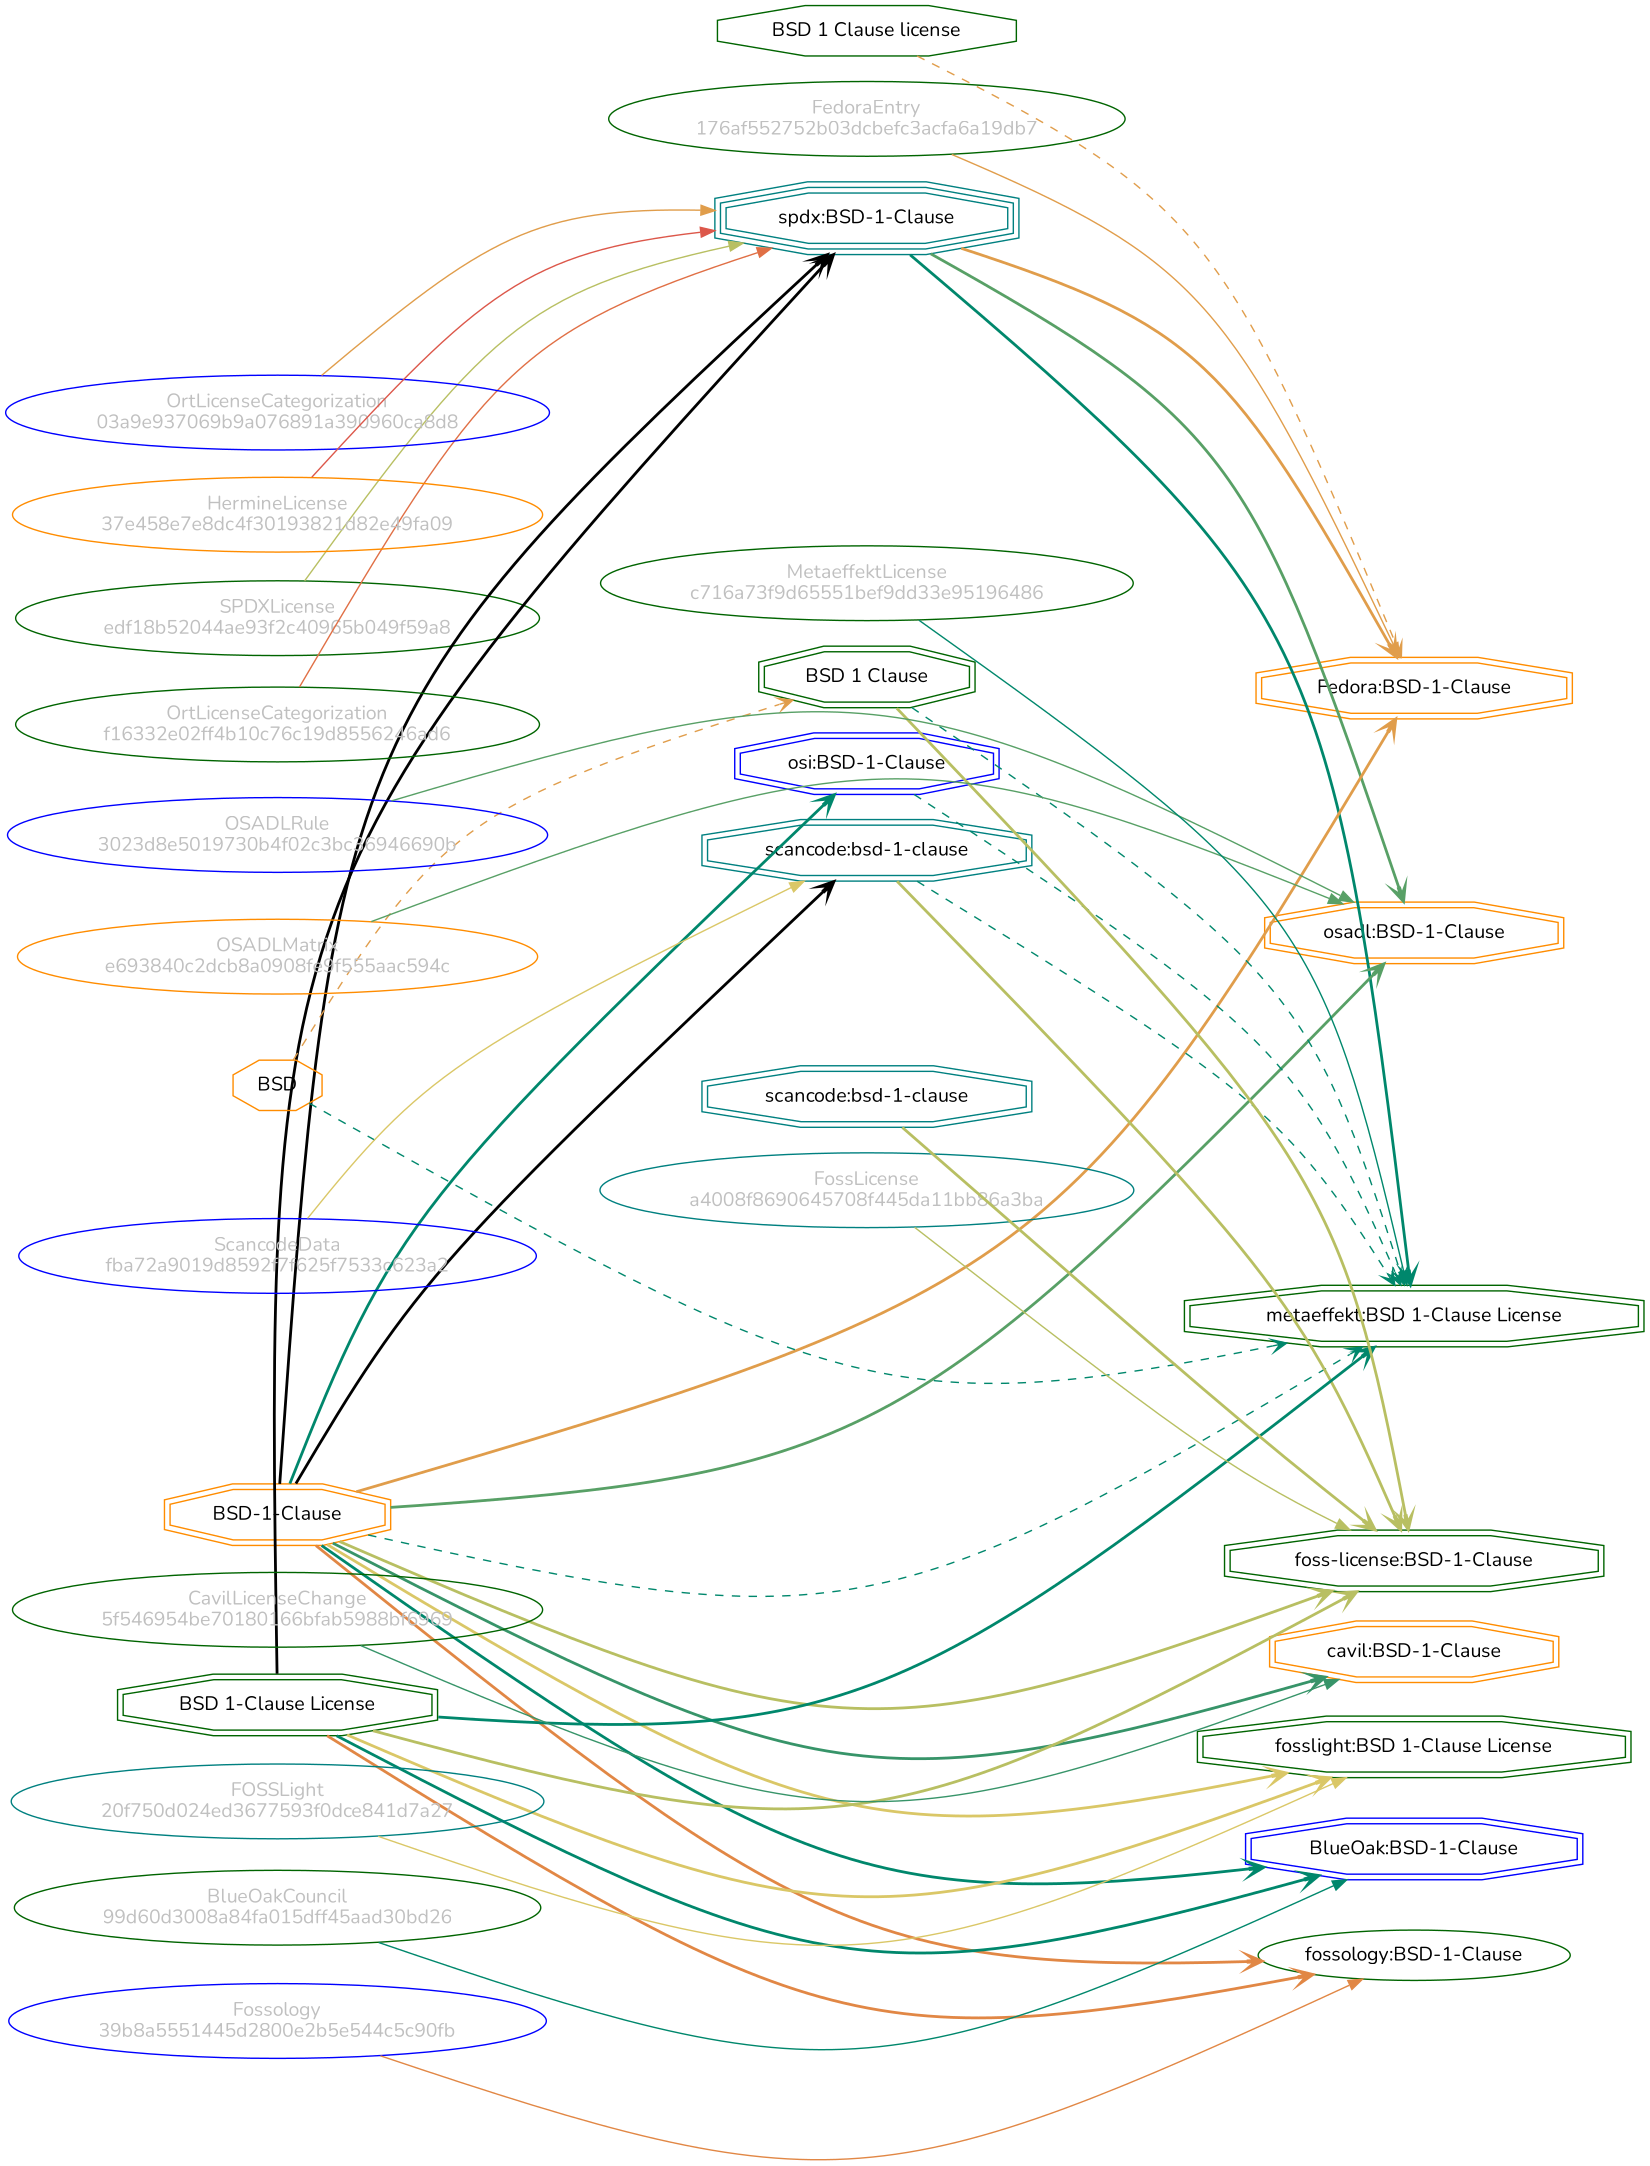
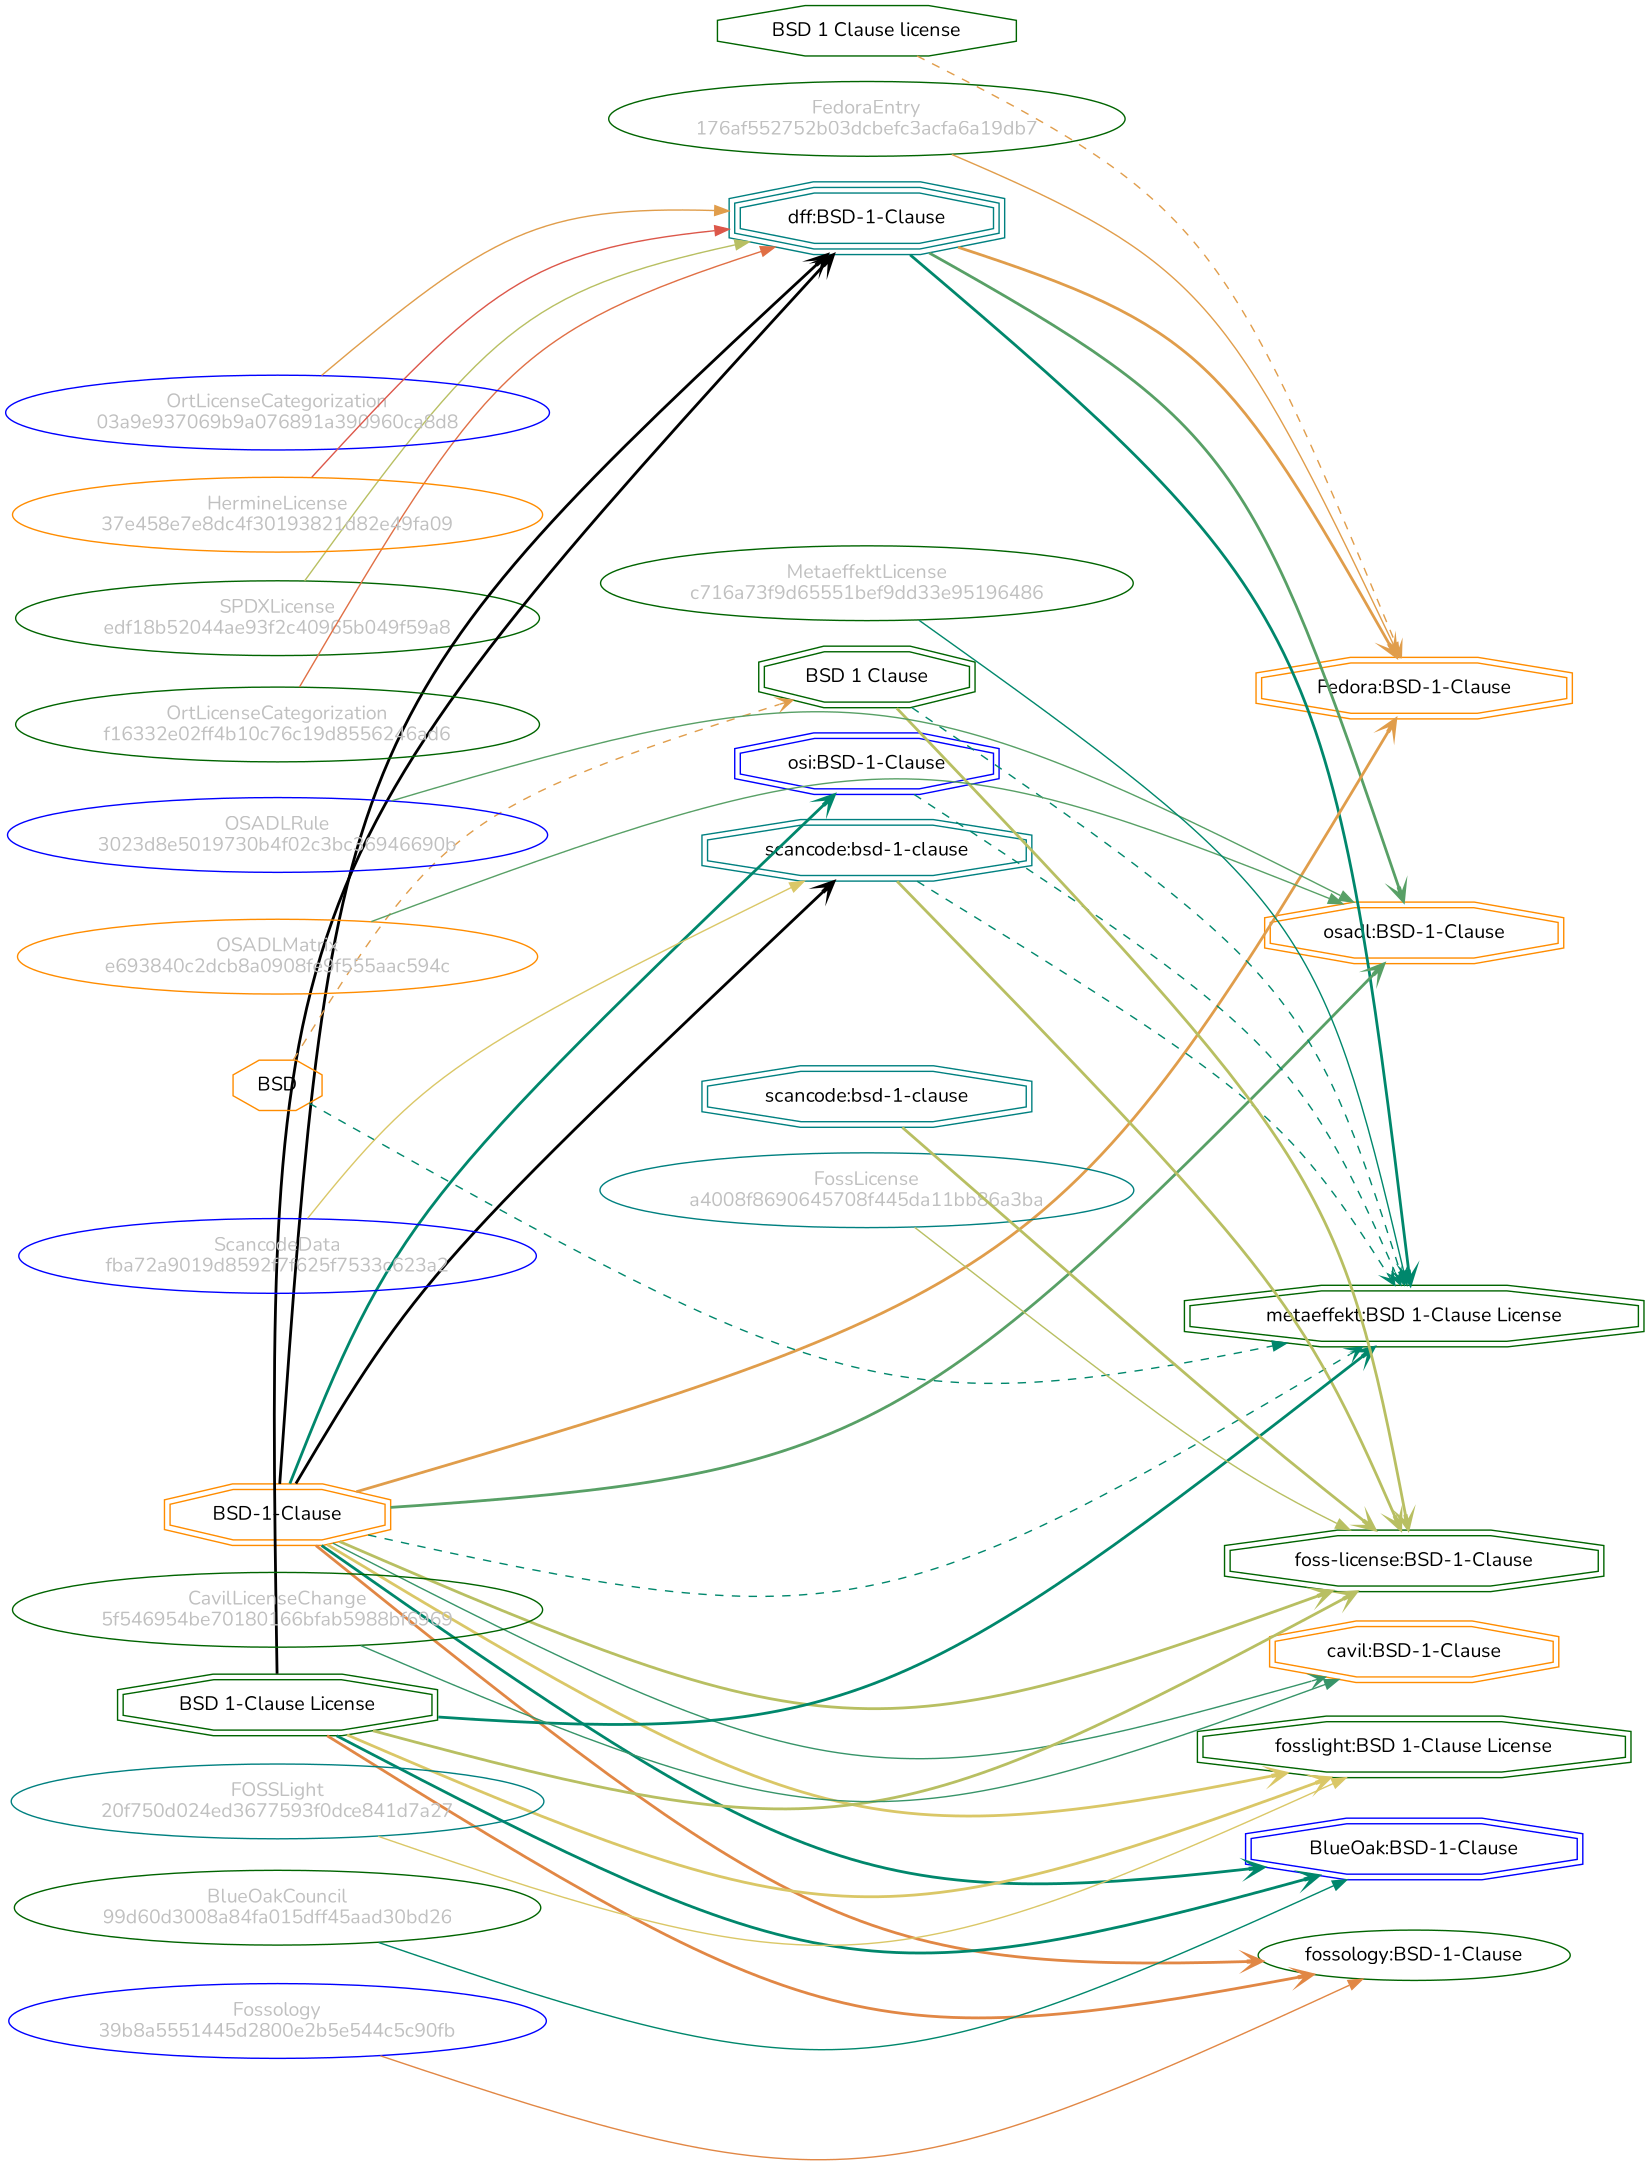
(867, 218) -> (867, 218)
(767, 1338) -> (767, 1338)
(806, 1745) -> (806, 1745)
